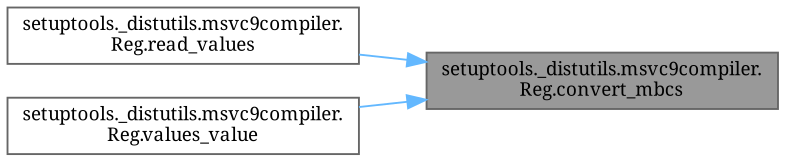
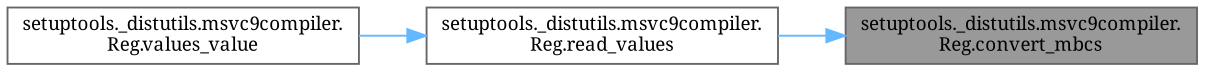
(383, 104) -> (383, 36)
